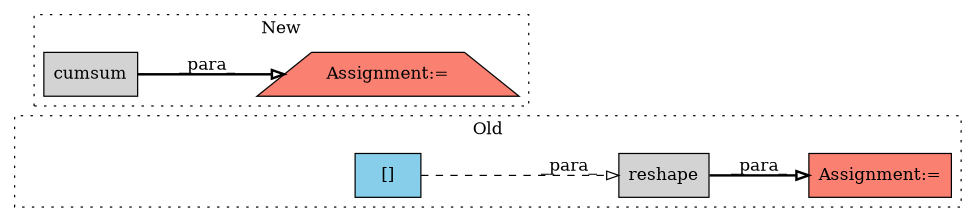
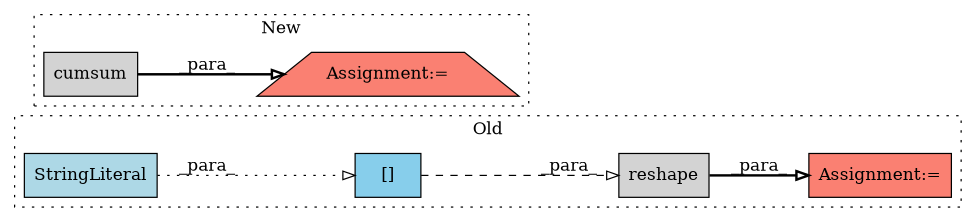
none -> (91, 175)
